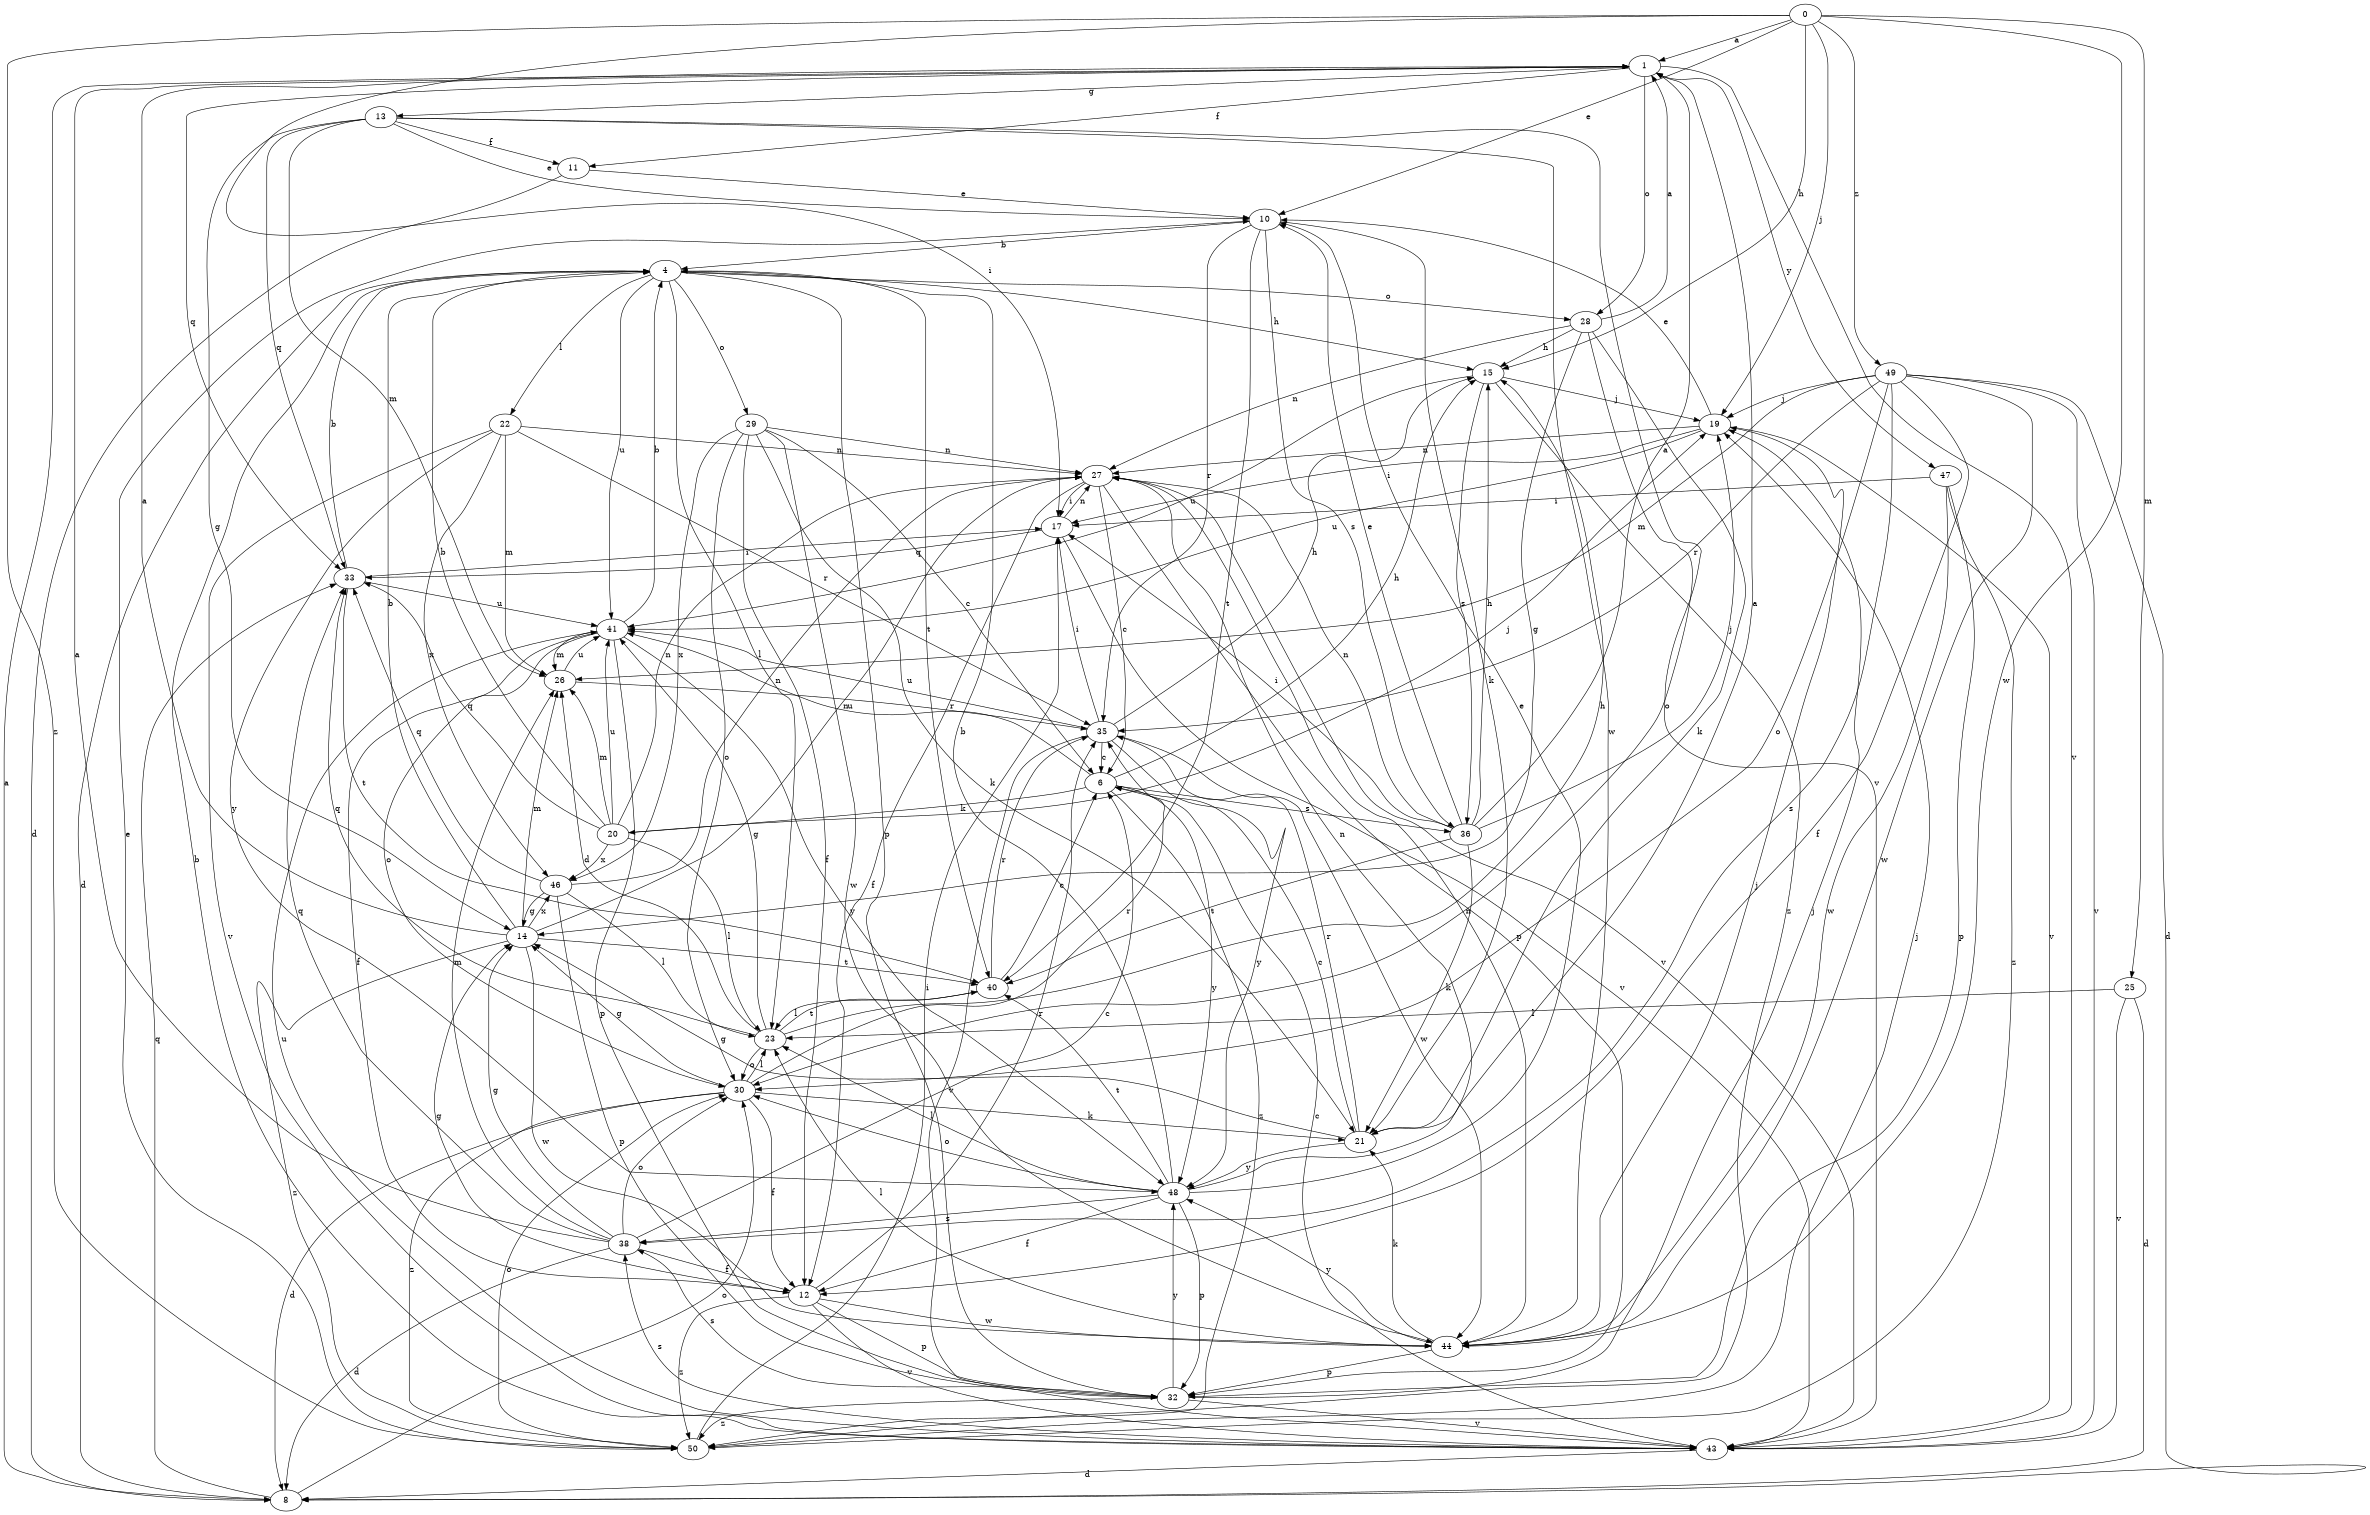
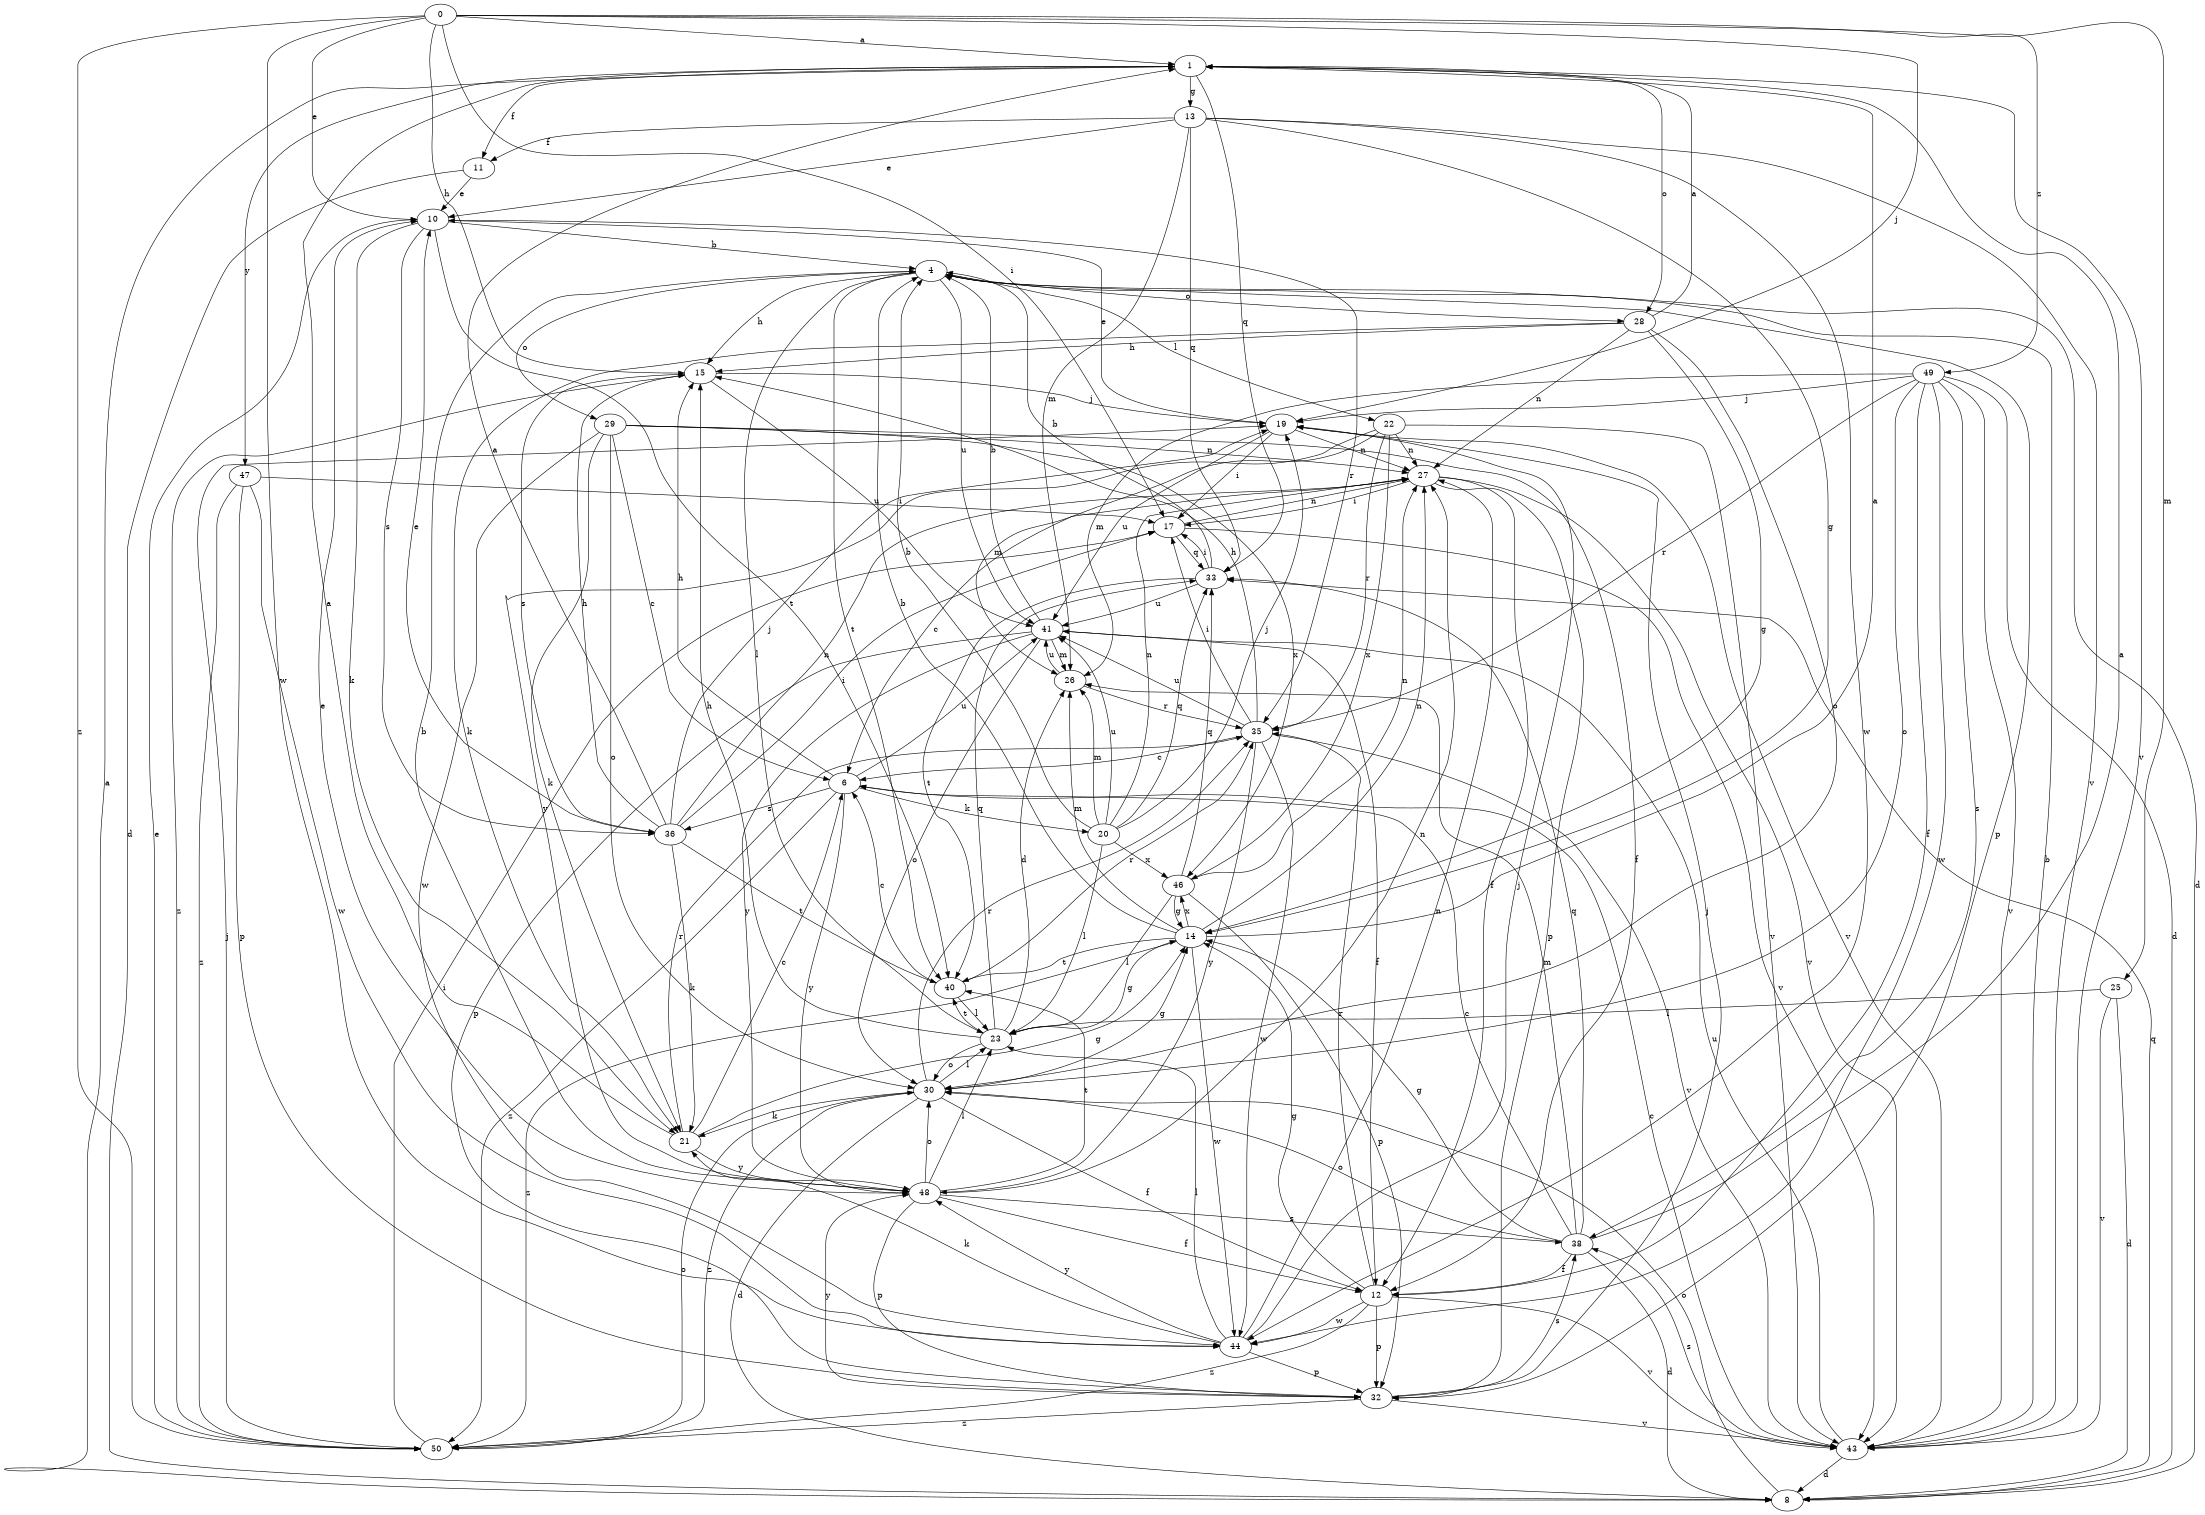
(746, 817) -> (1109, 1017)
